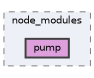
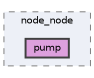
(47, 21) -> (47, 21)
